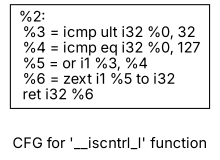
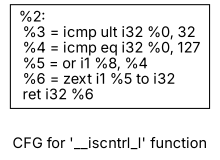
(84, 64) -> (84, 64)
